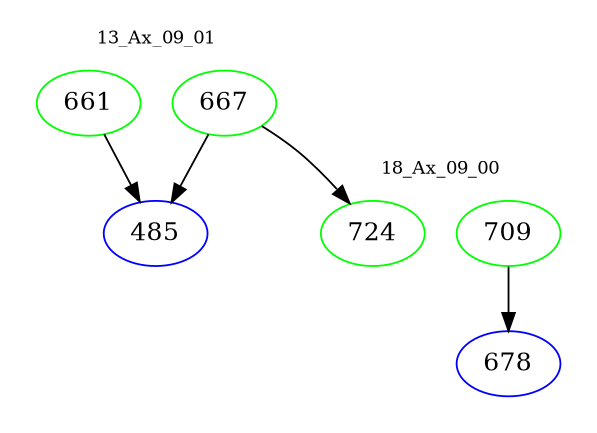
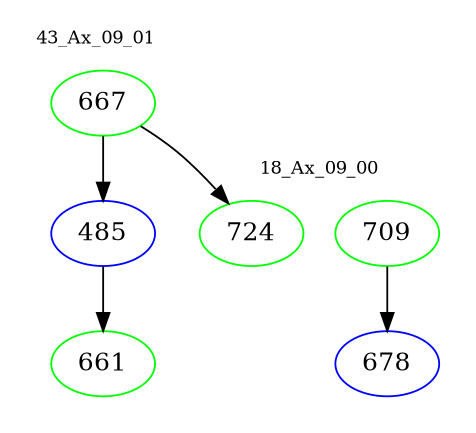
(157, 39) -> (96, 39)
(118, 160) -> (103, 290)
